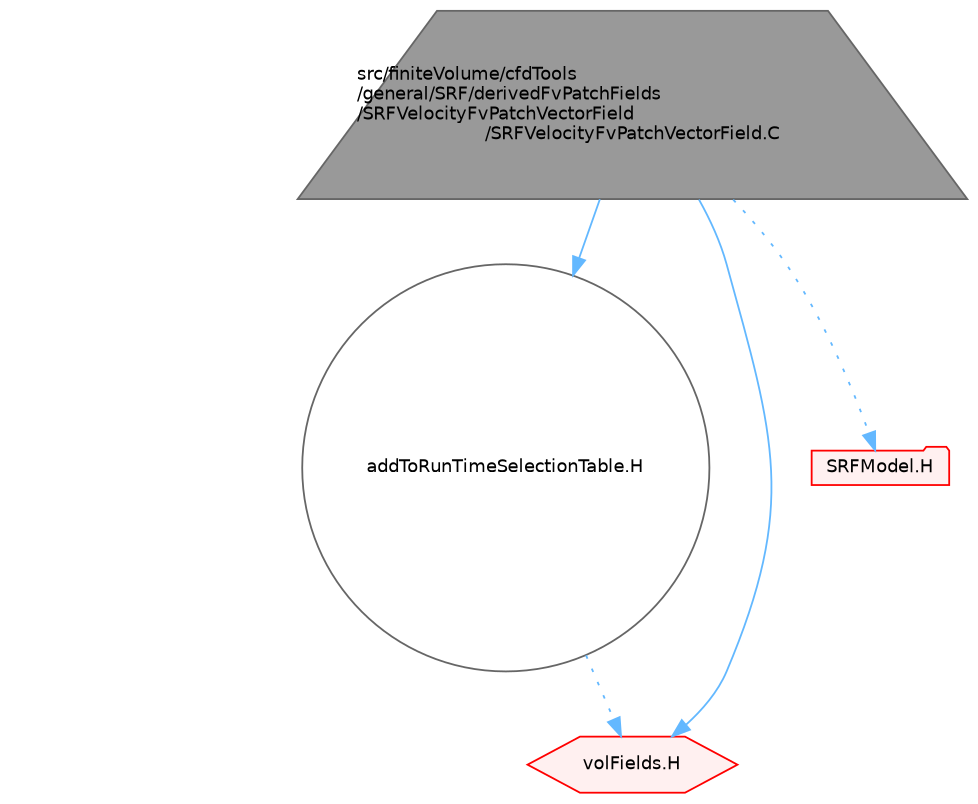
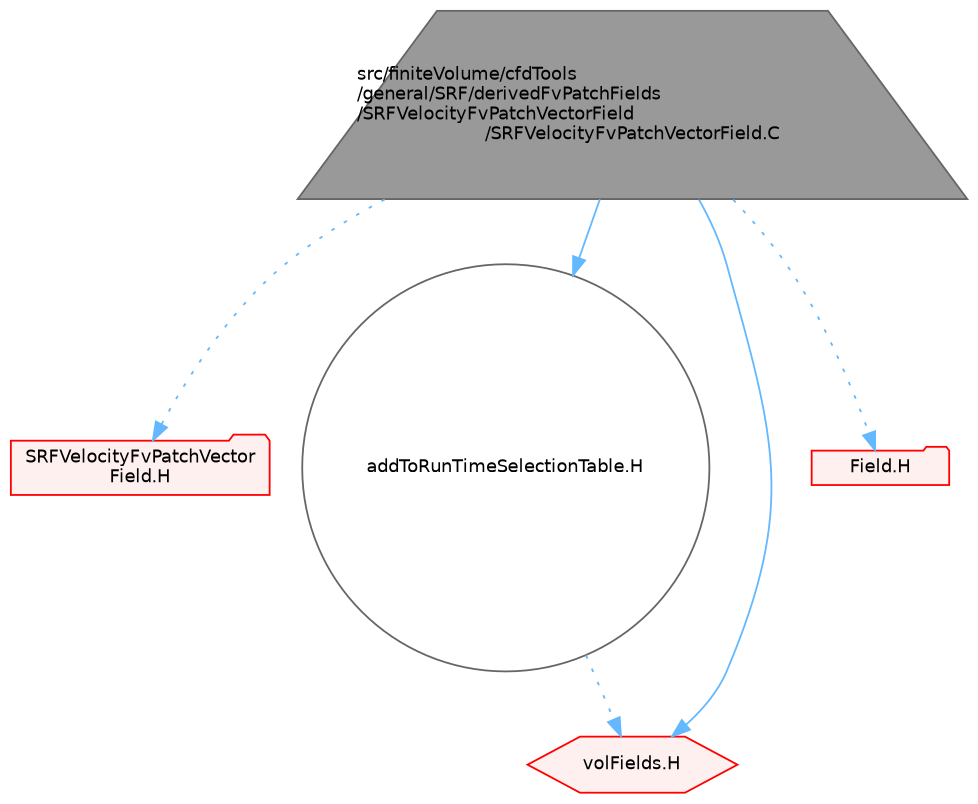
none -> (140, 468)
(880, 468) -> (880, 468)
